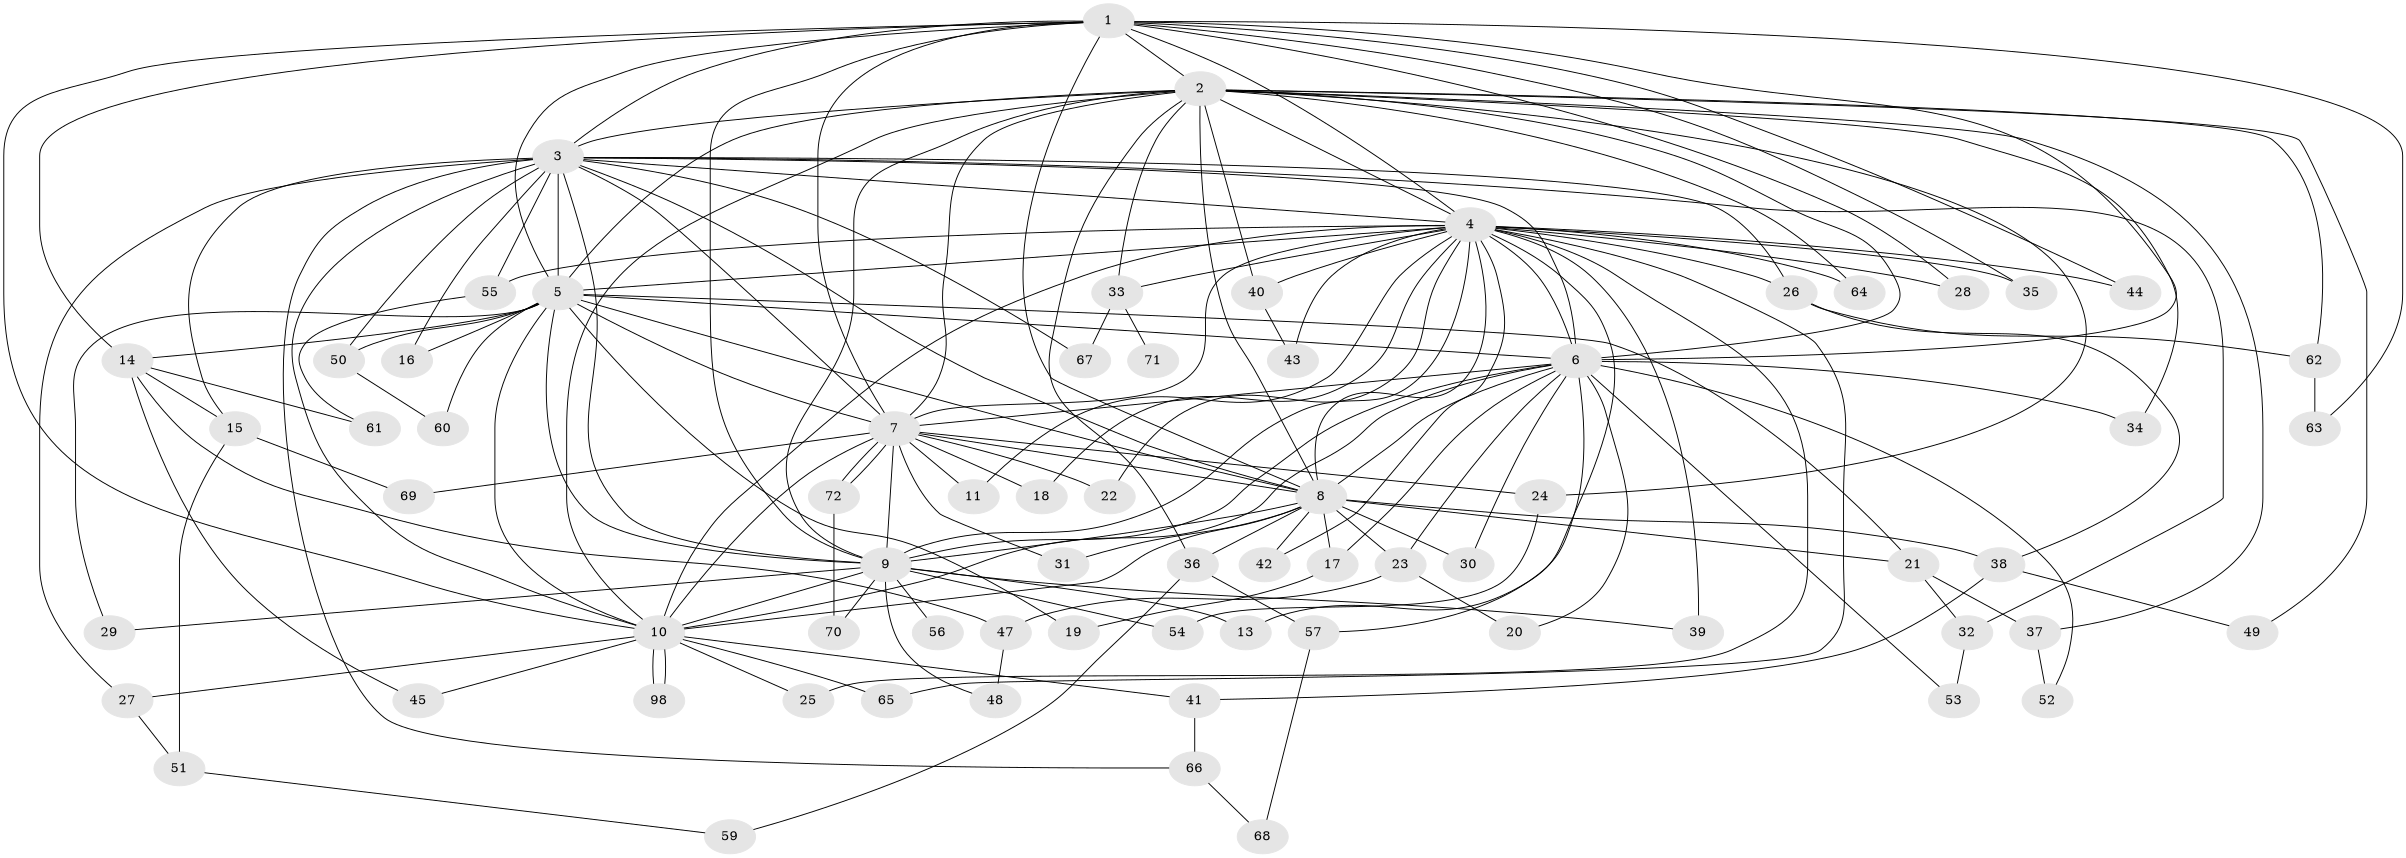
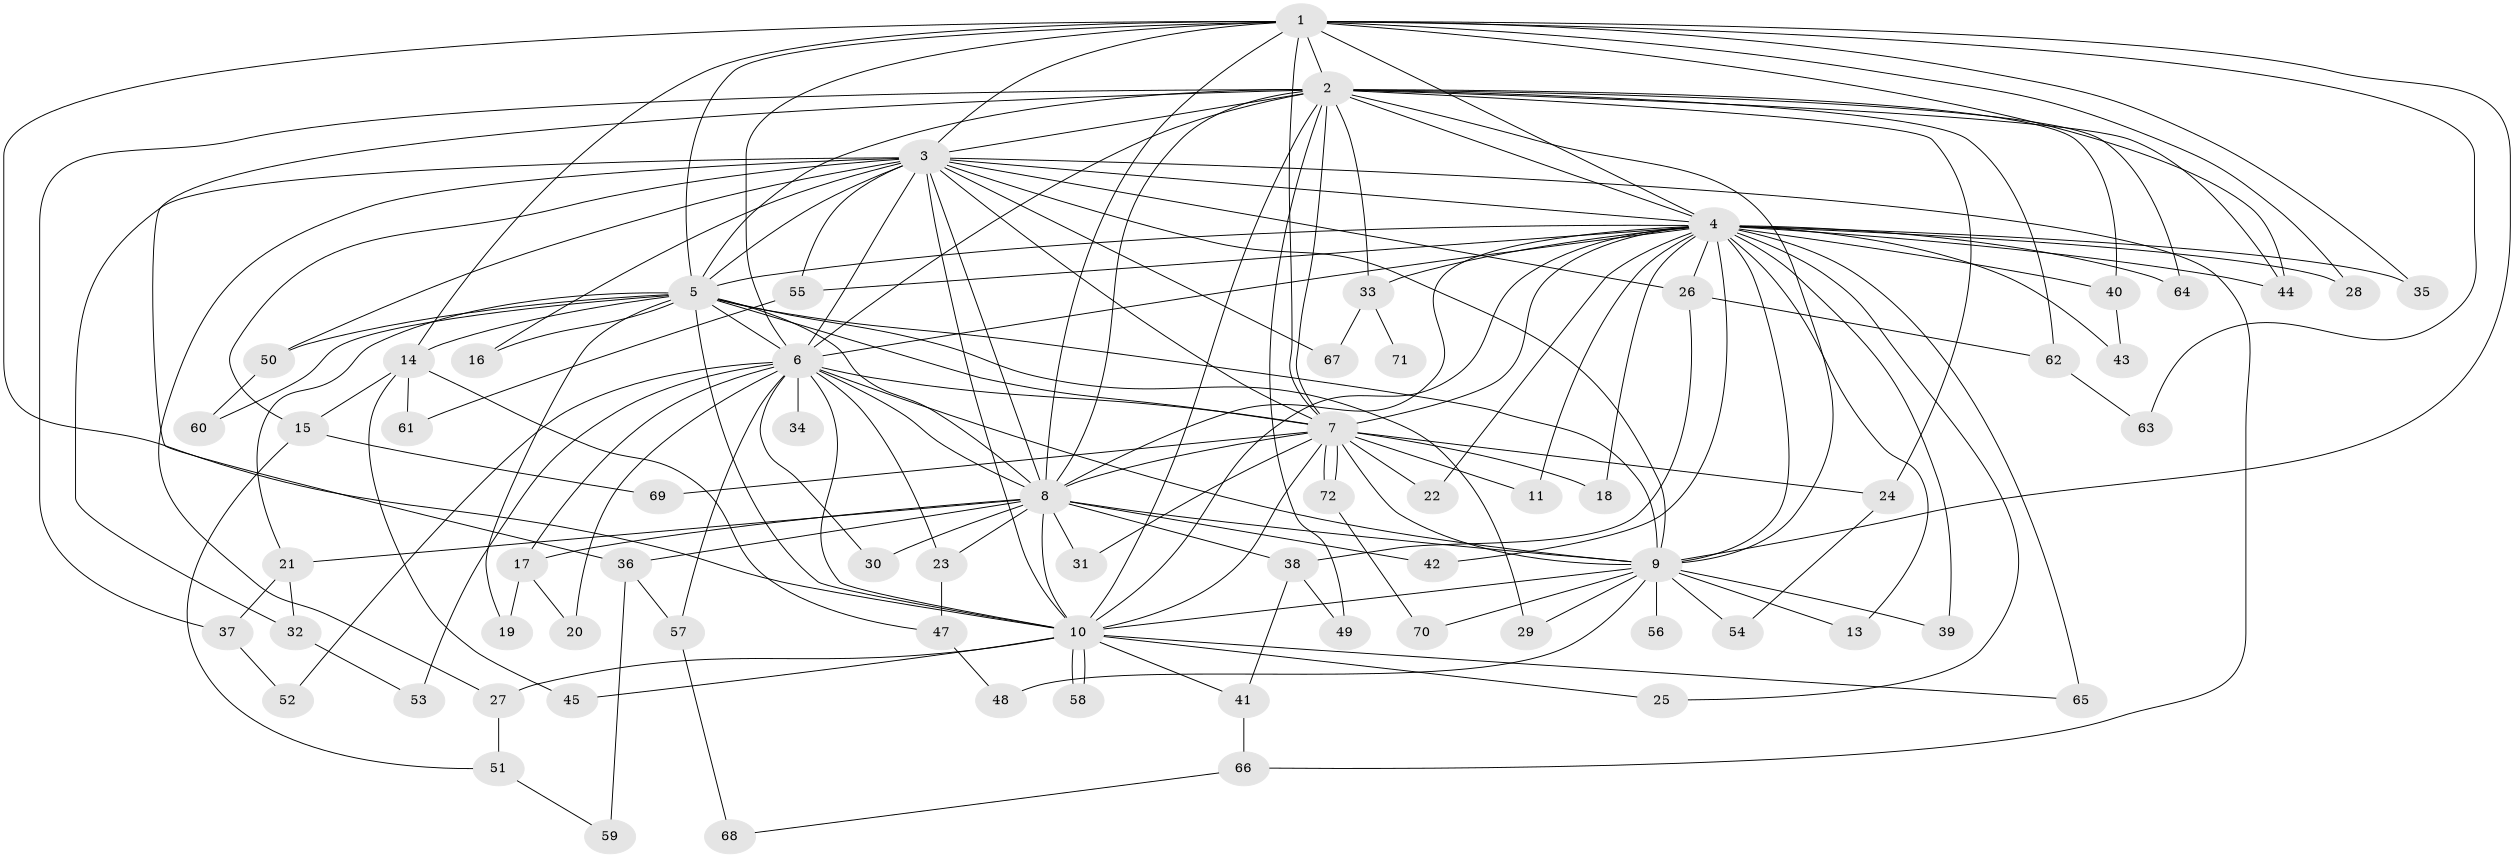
(1909, 131) -> (1845, 111)
(1448, 593) -> (549, 599)
(659, 701) -> (1079, 701)
